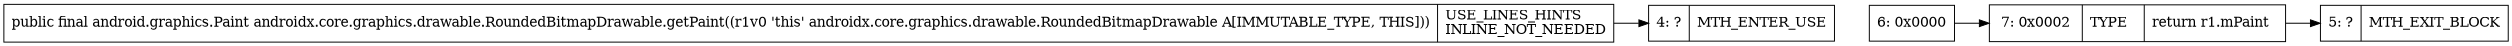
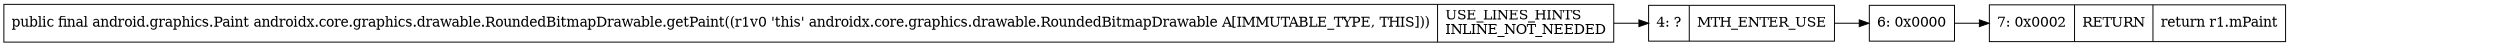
none -> (1847, 23)
(2109, 23) -> (2114, 23)
(2414, 23) -> none
